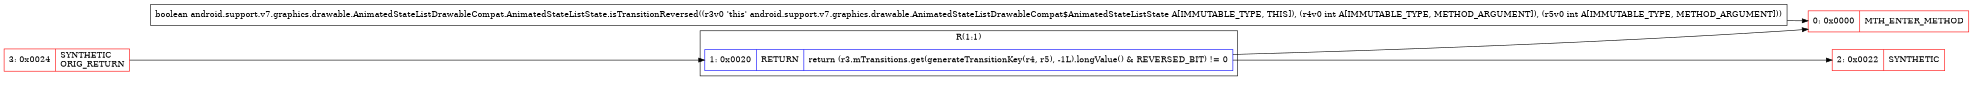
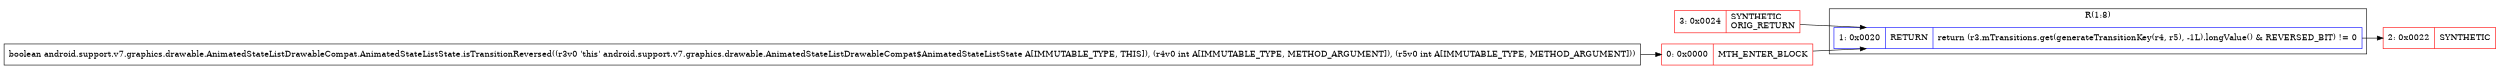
(1914, 21) -> (1763, 54)
(969, 38) -> (2098, 16)
(1518, 45) -> (1837, 50)
